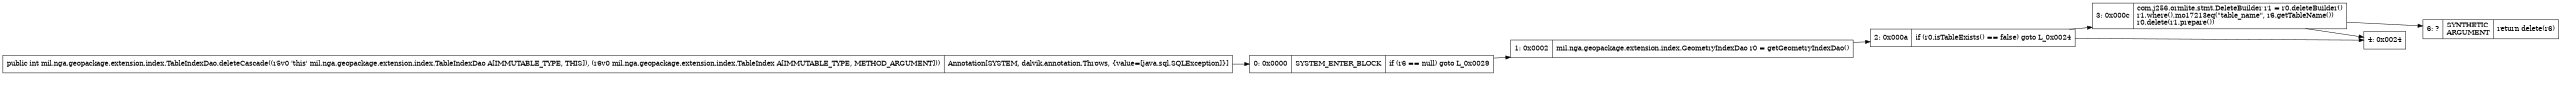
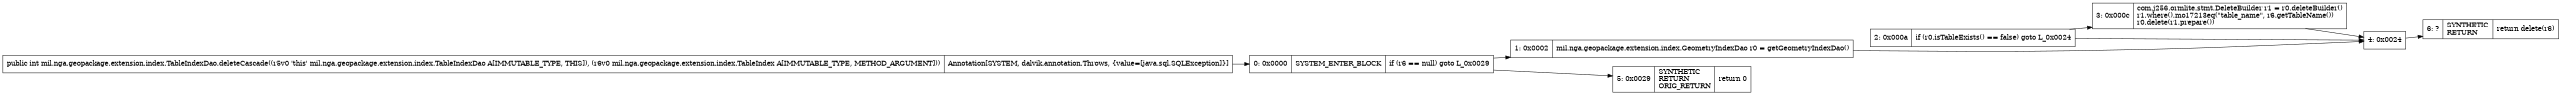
(2382, 24) -> (2412, 37)
(2468, 33) -> (2462, 33)
(1859, 42) -> (2106, 50)
none -> (1682, 79)
